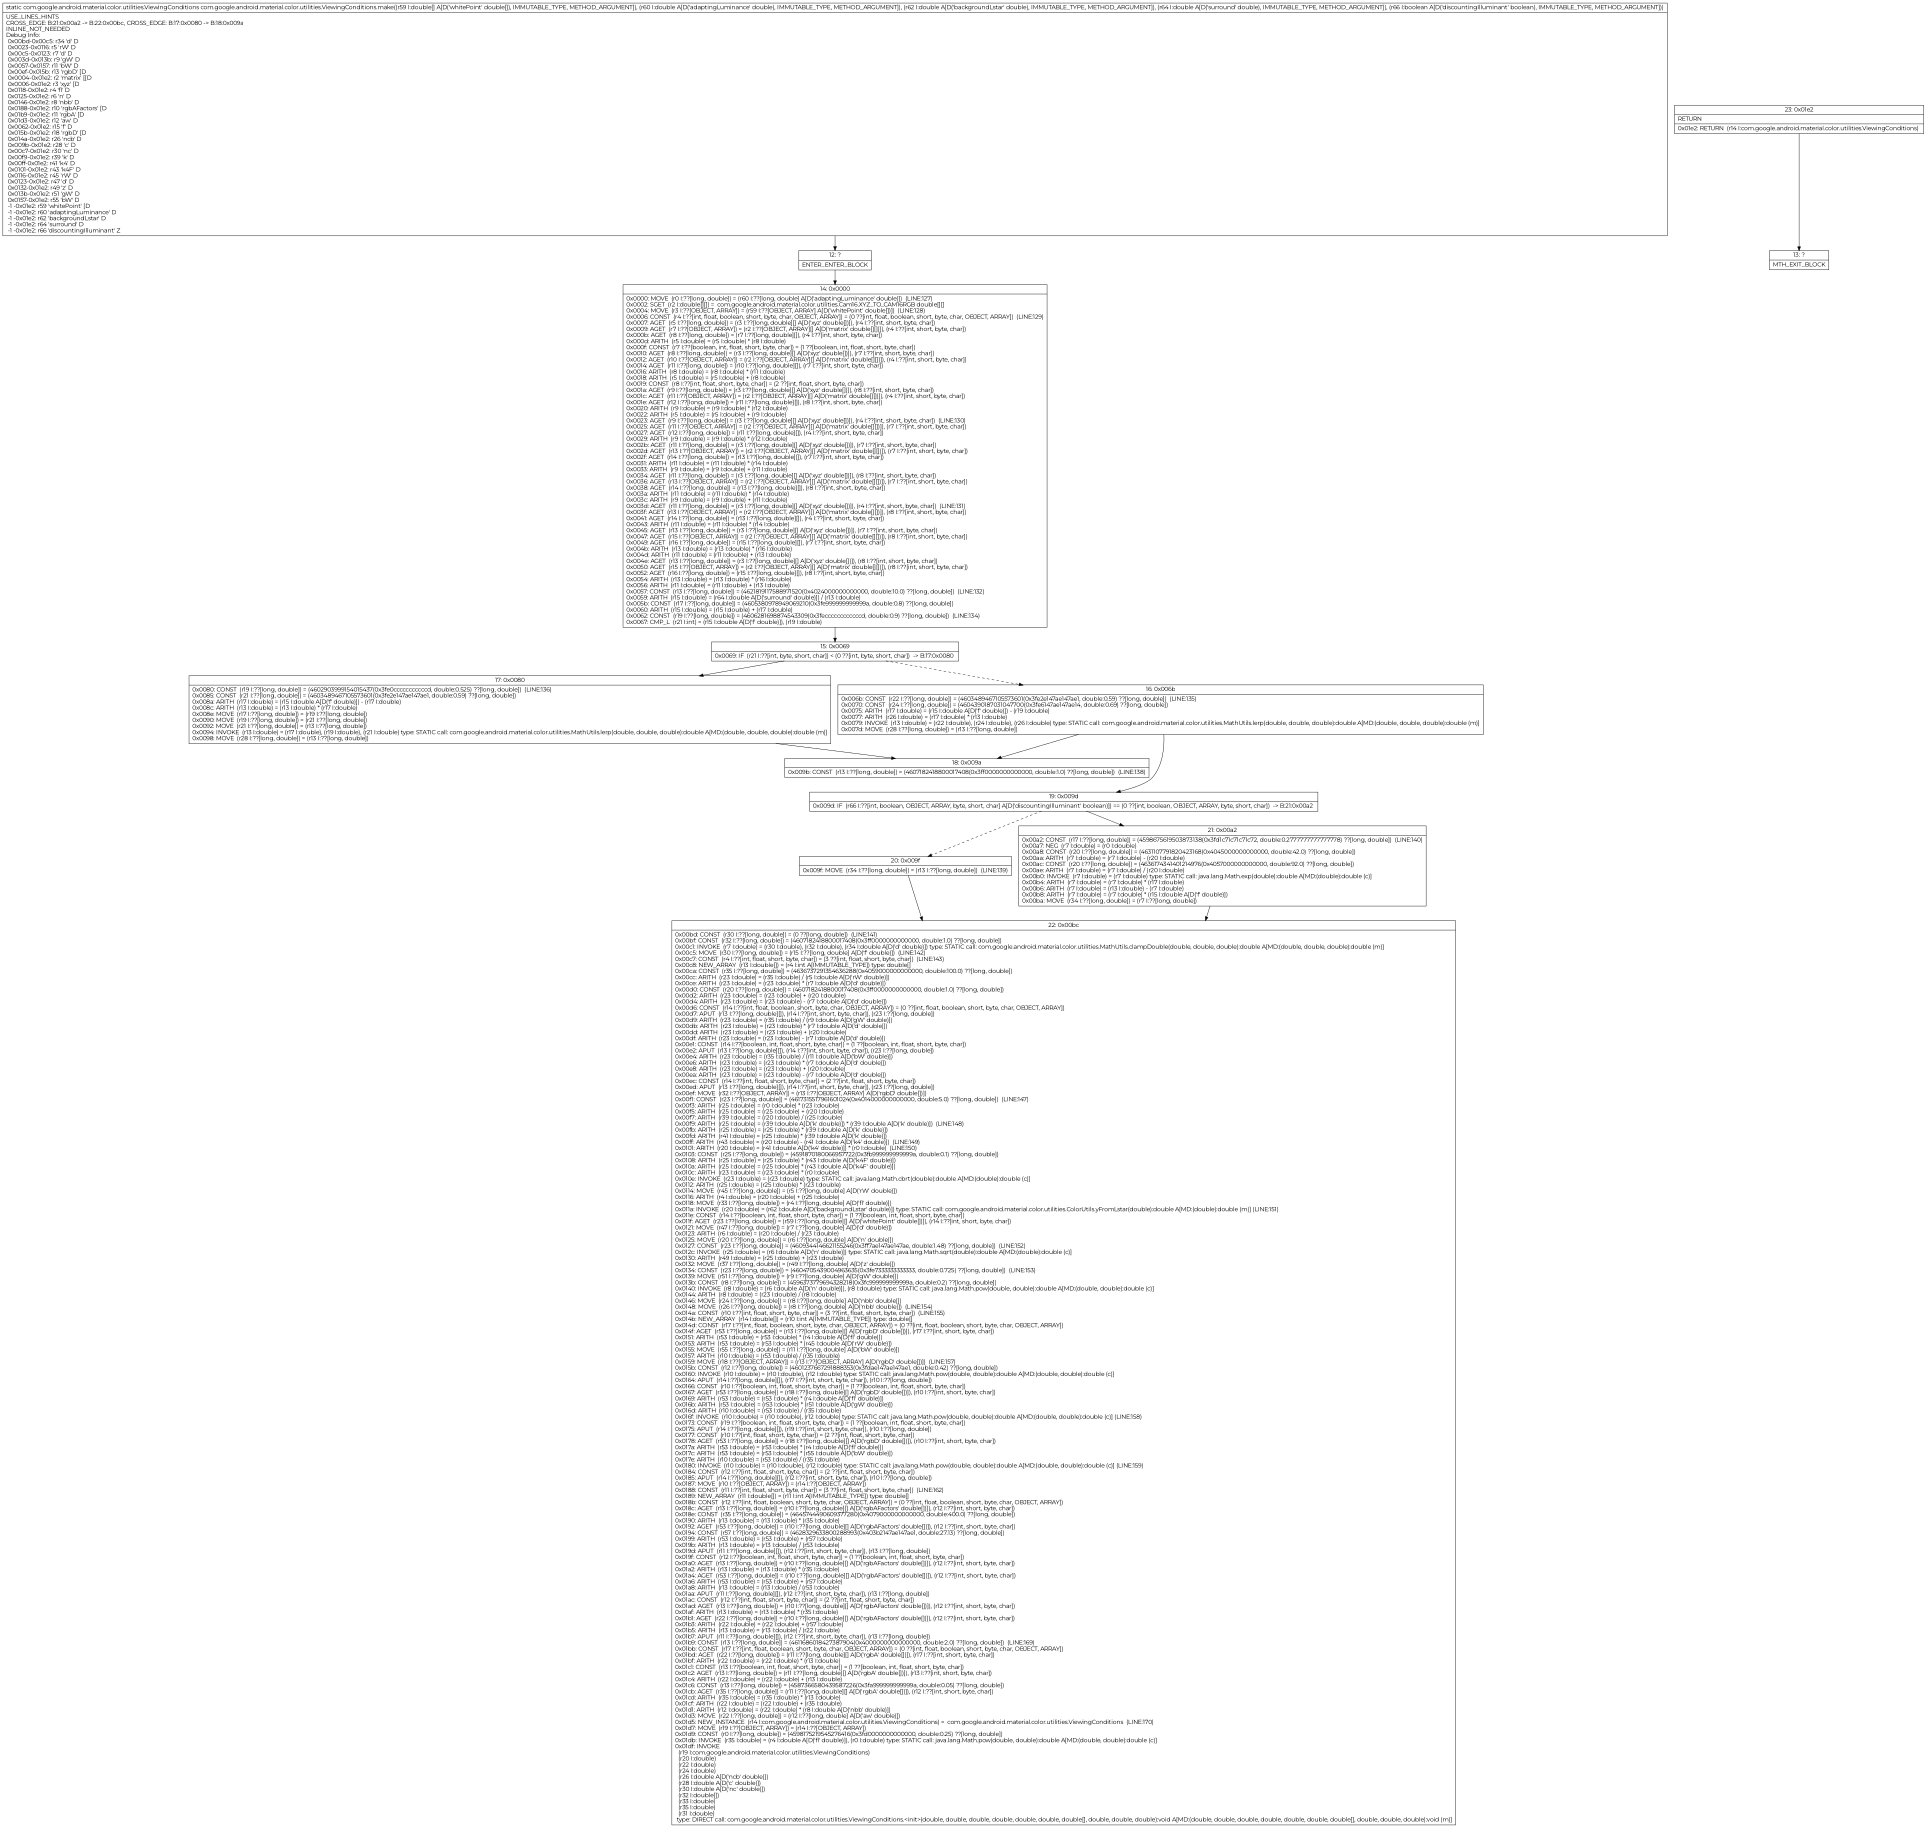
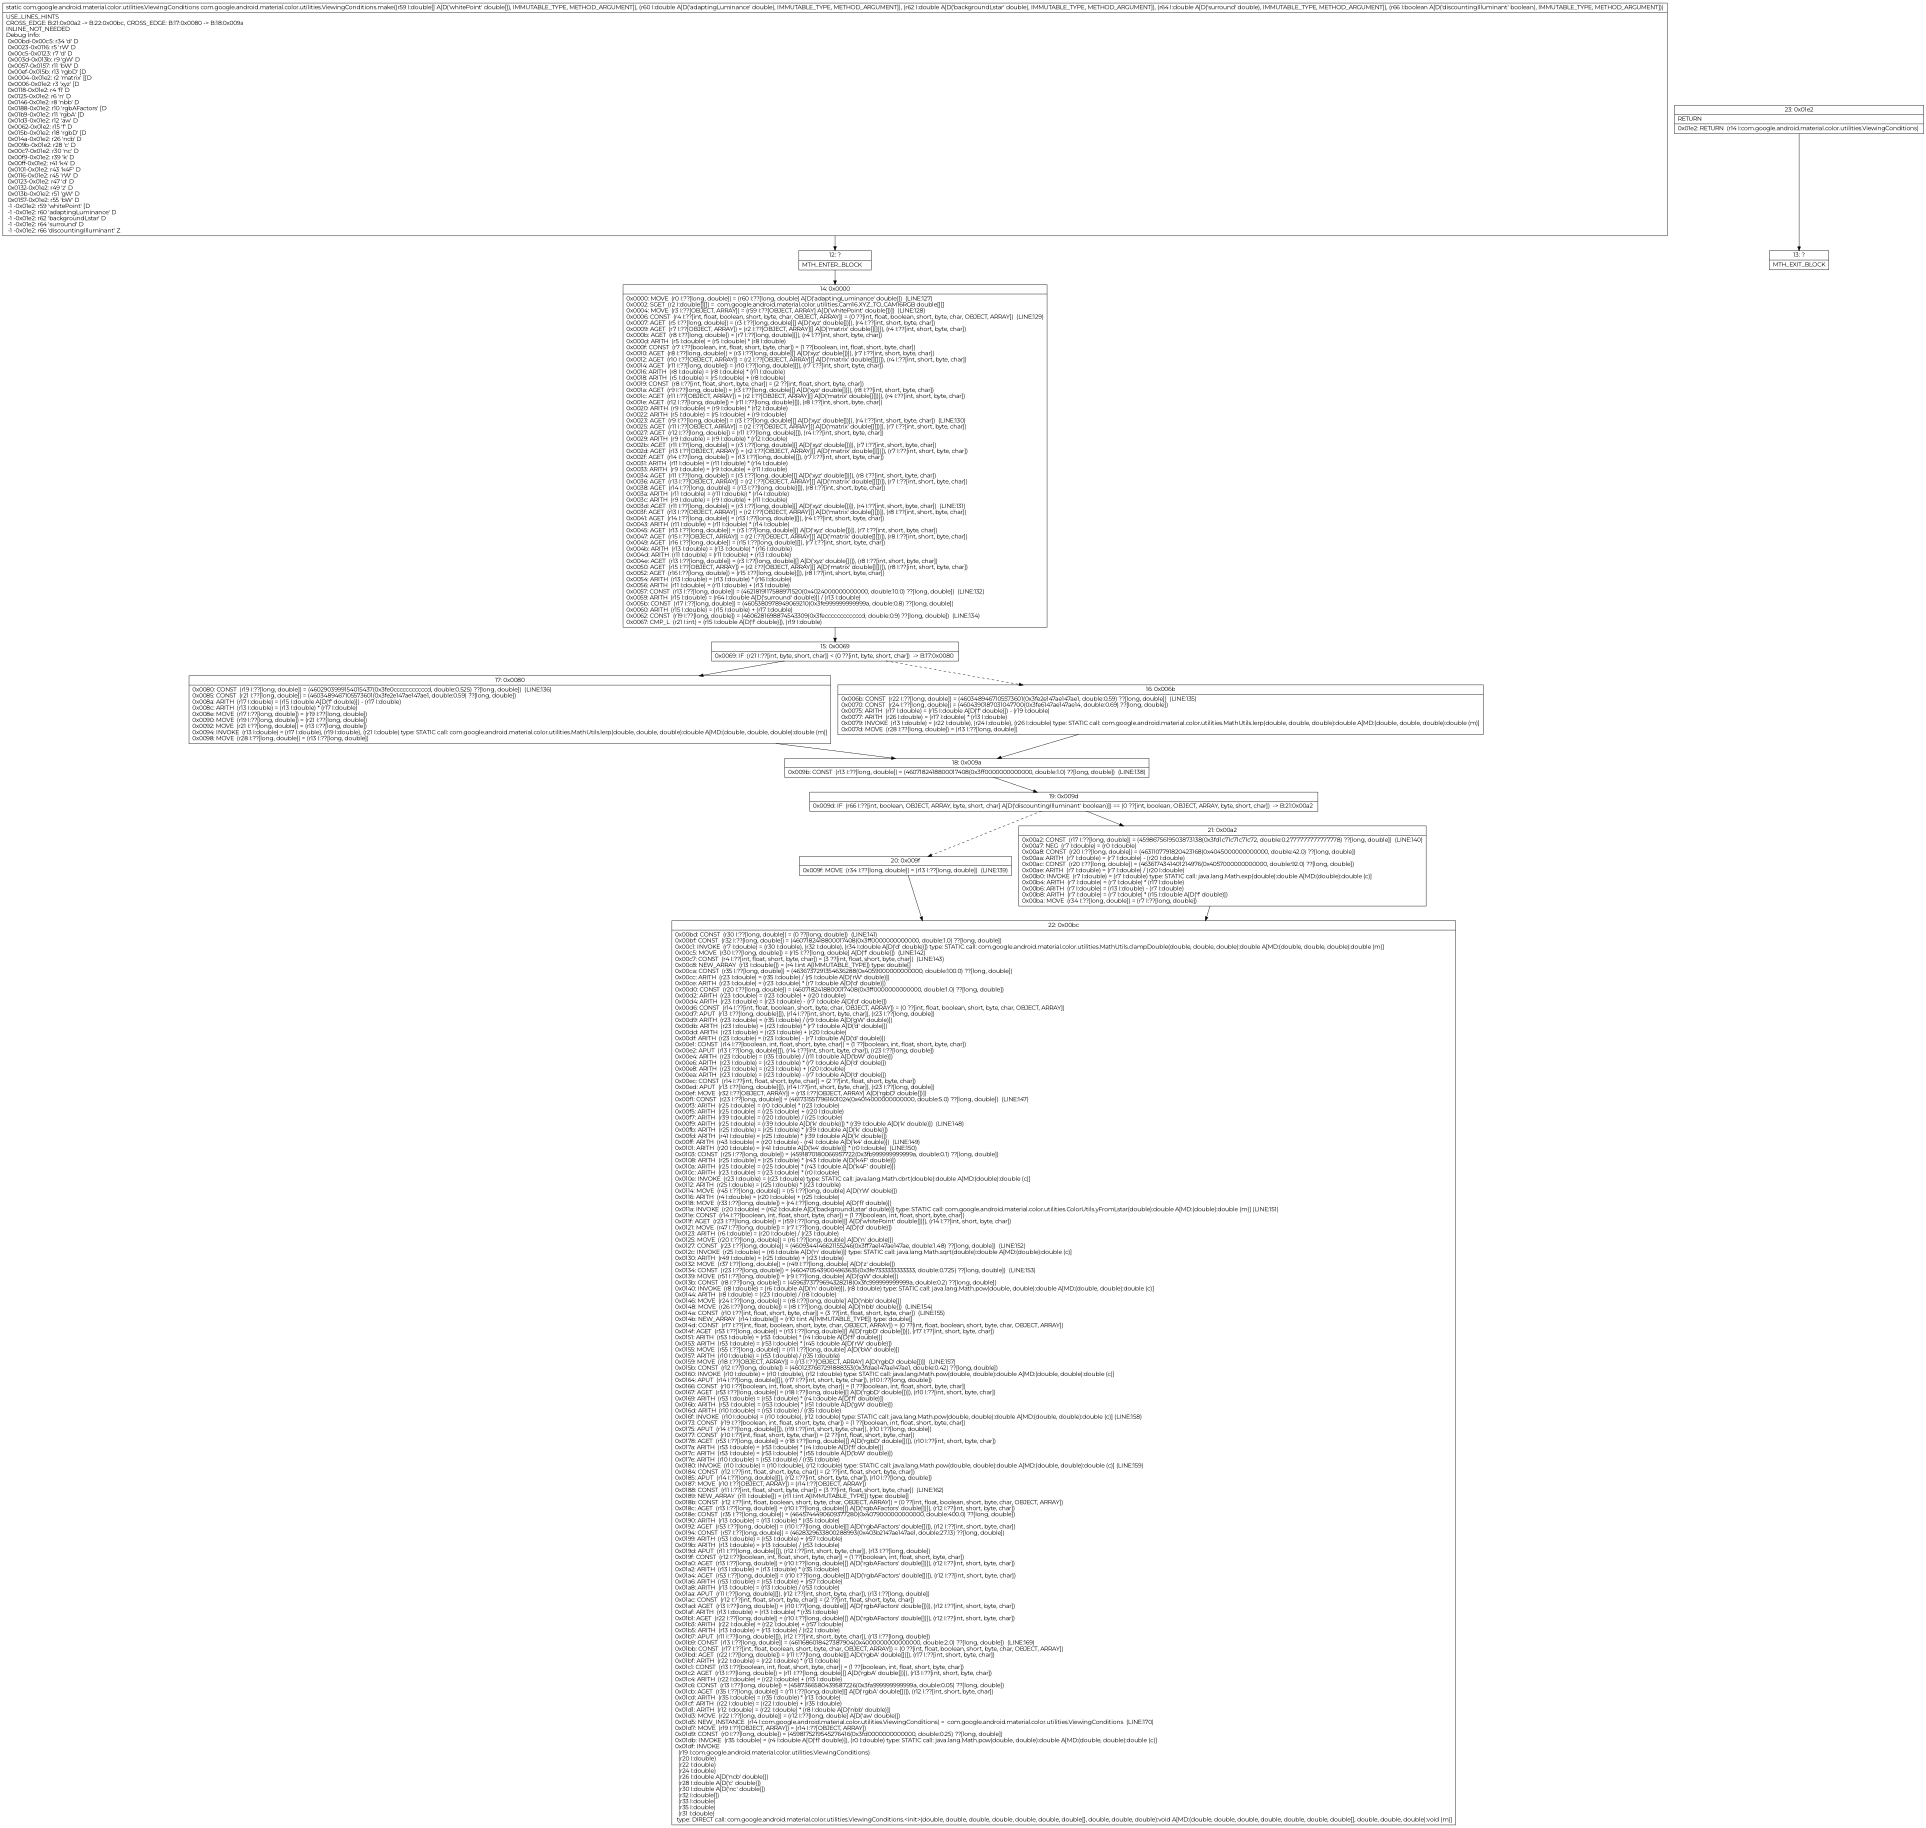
(835, 265) -> (832, 265)
(1156, 773) -> (1013, 784)
